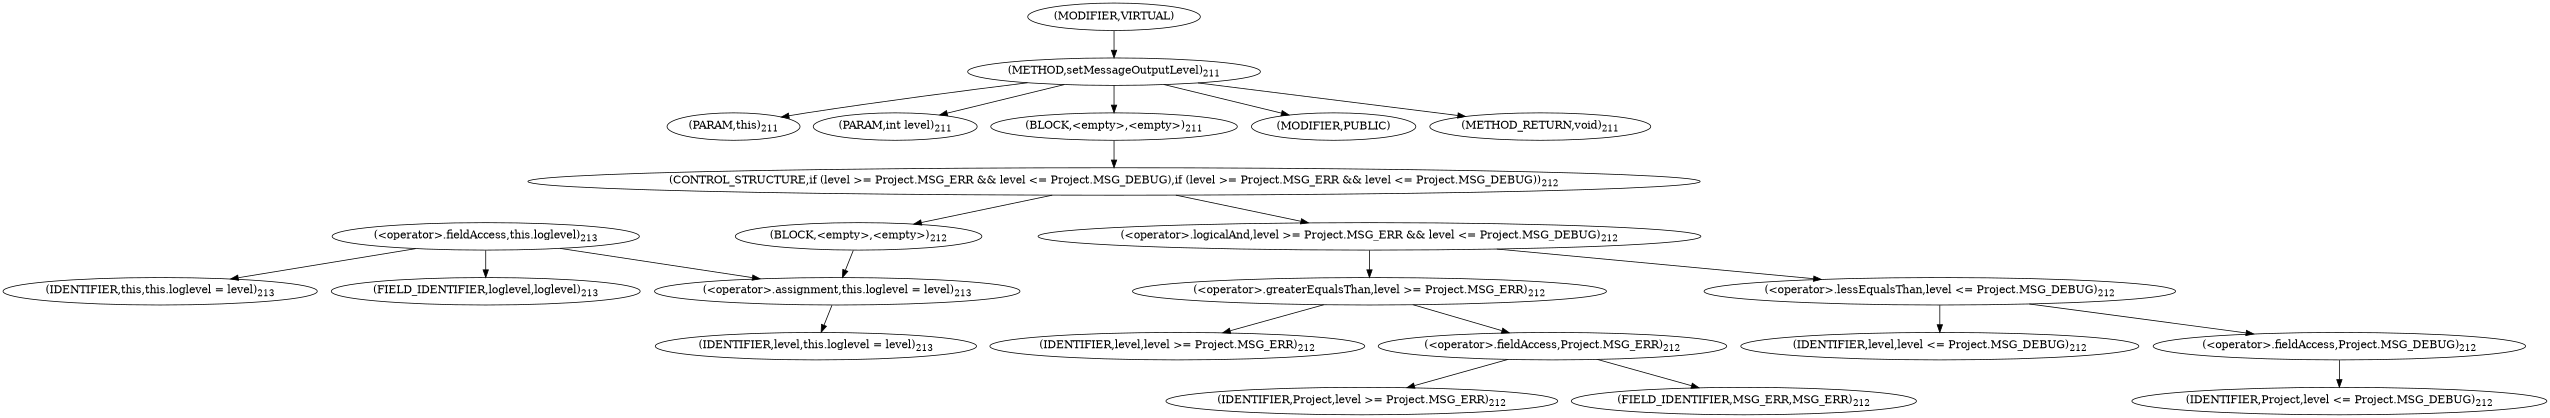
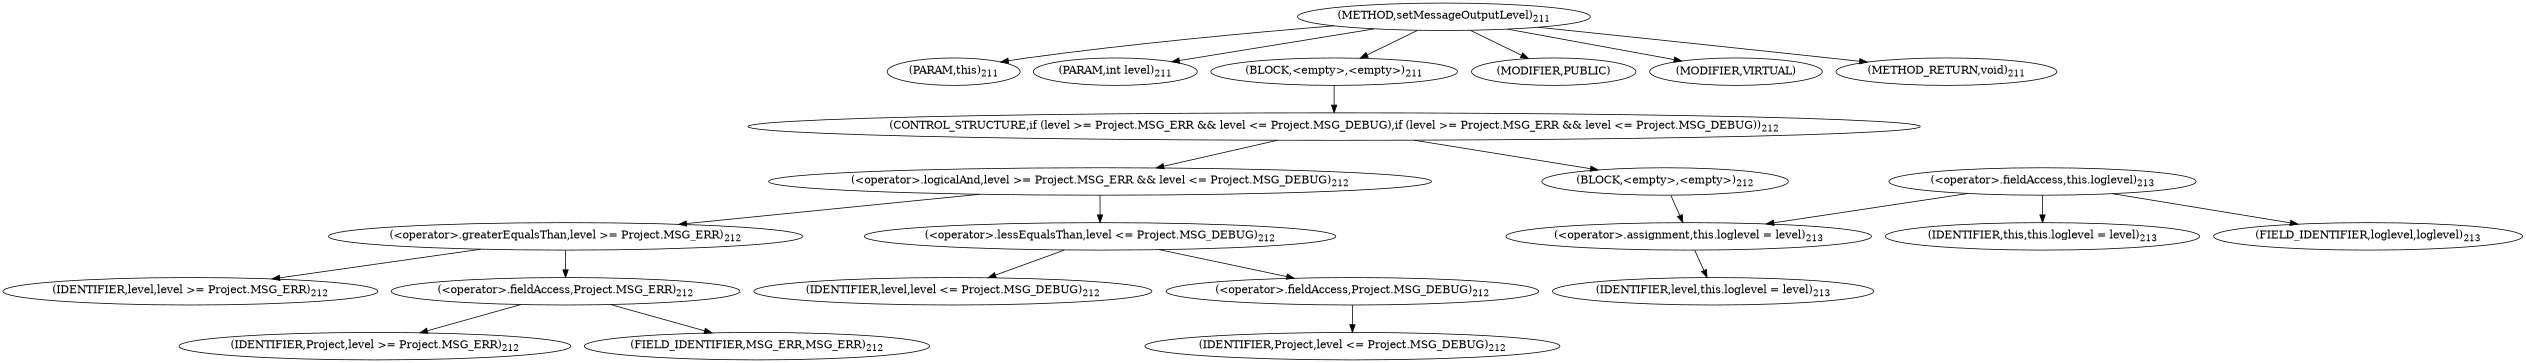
(1114, 40) -> (1591, 44)
